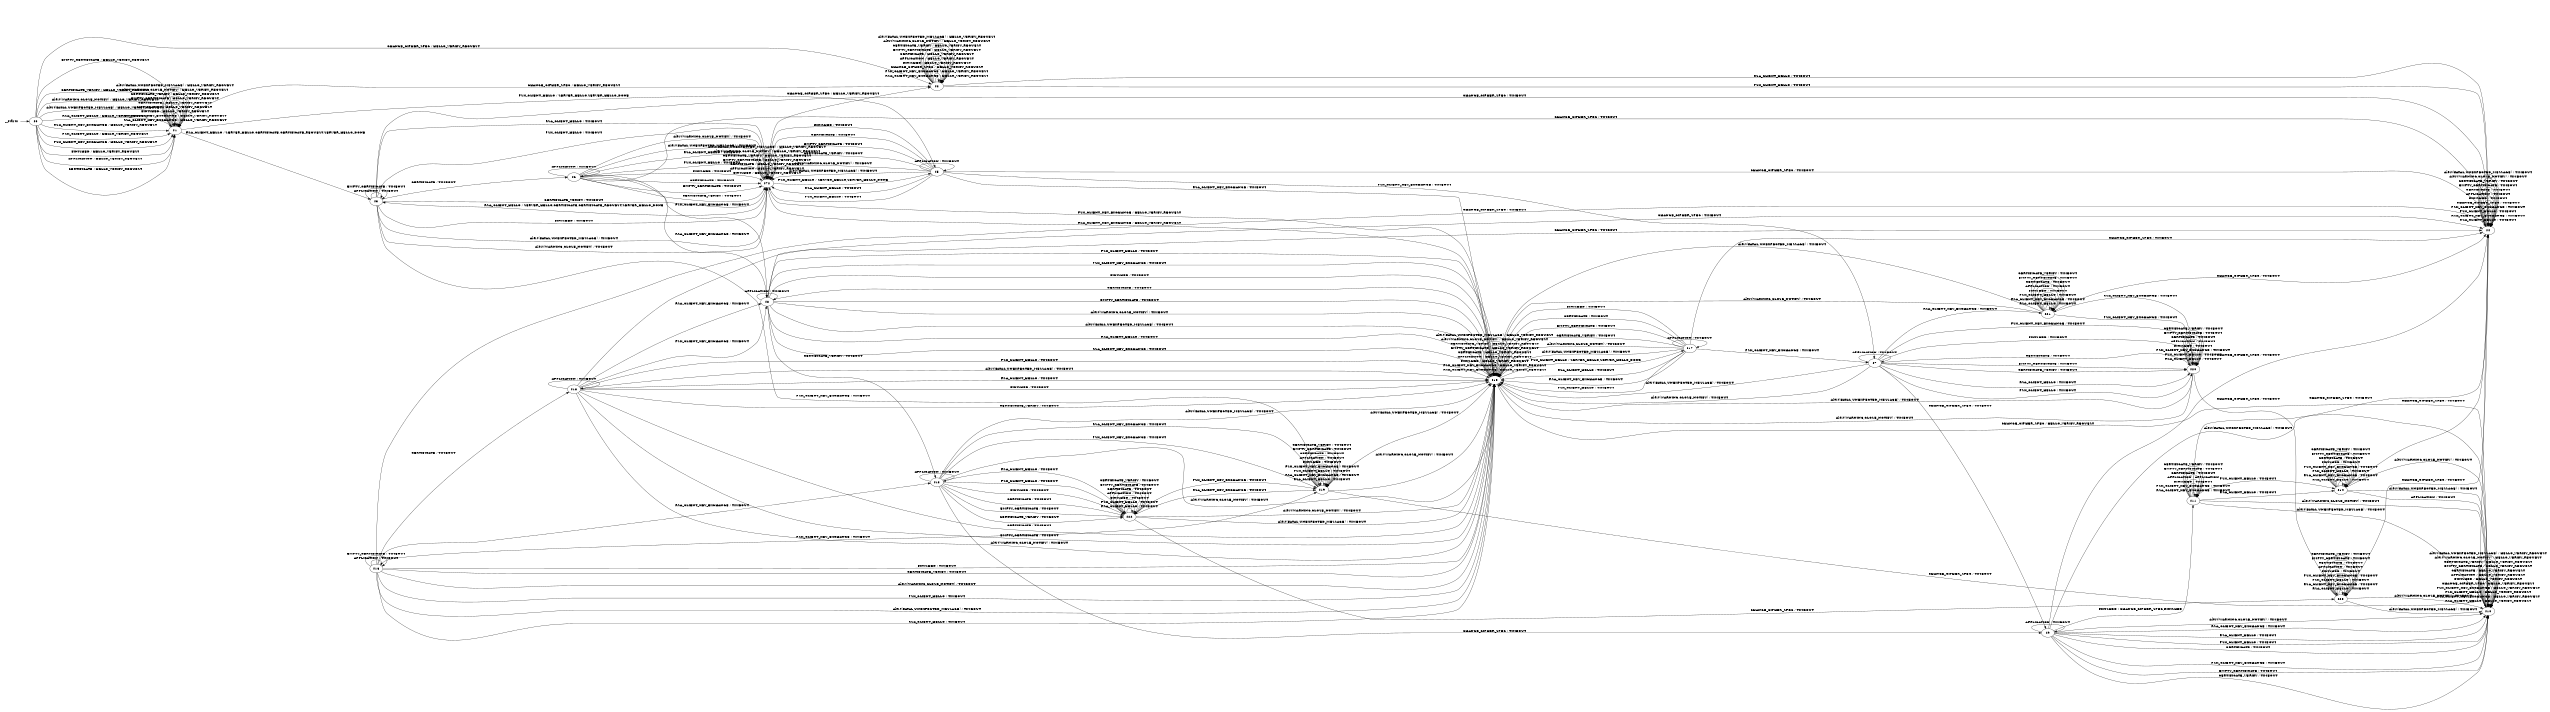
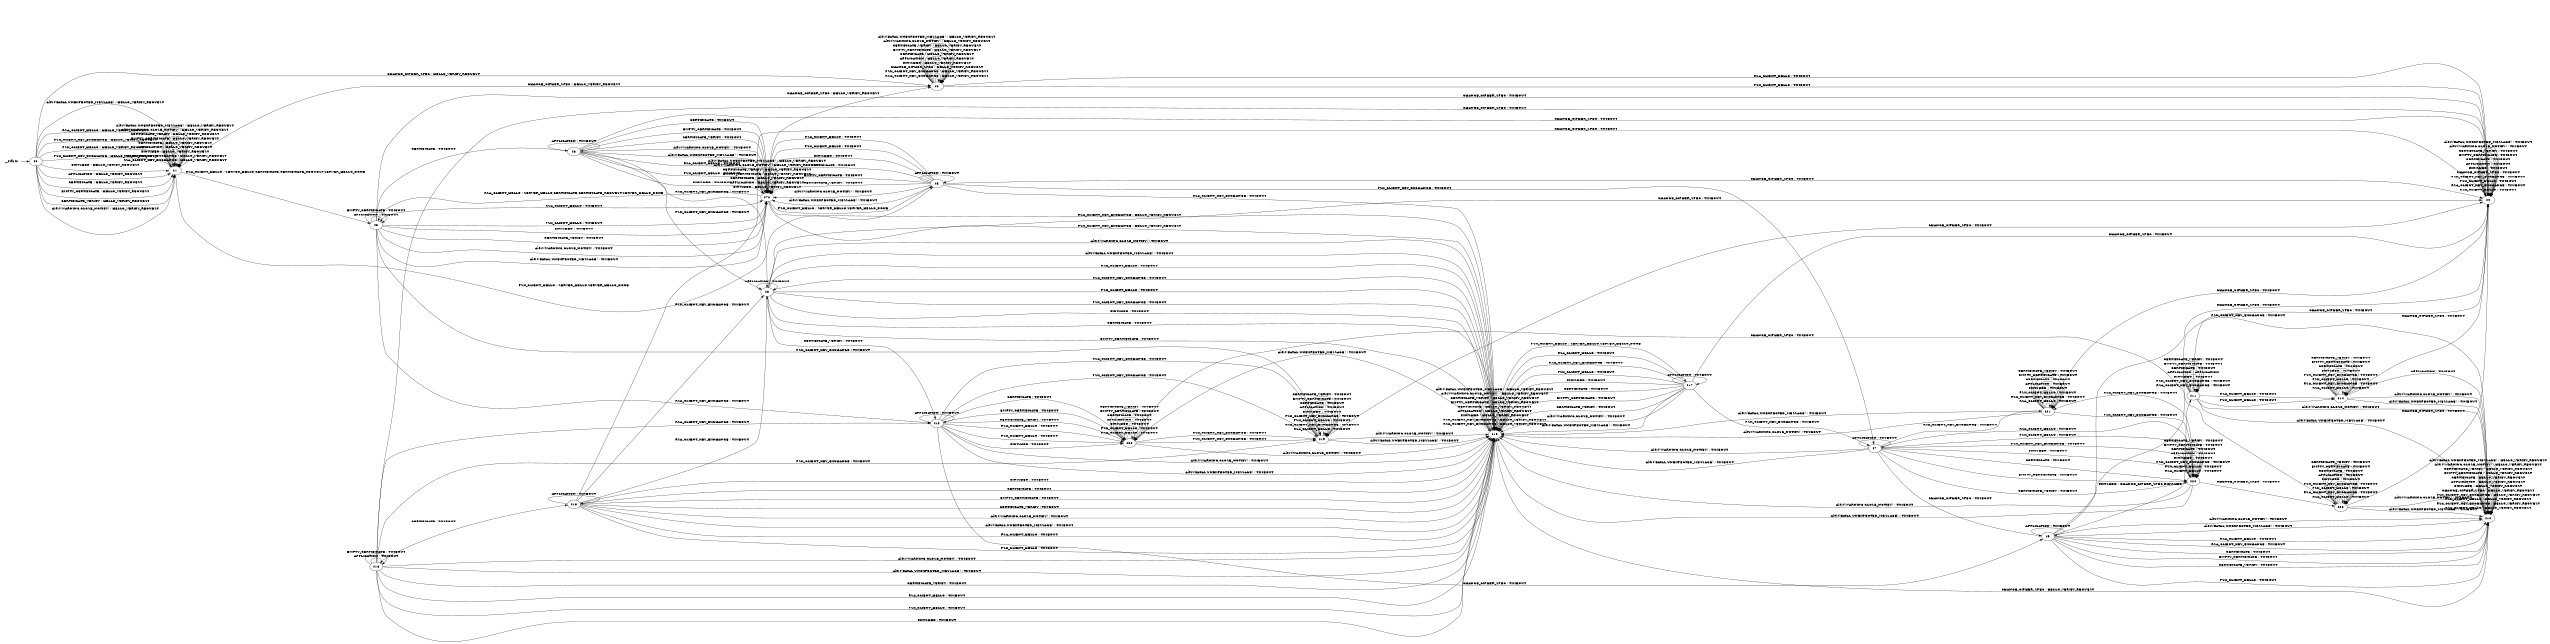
none -> (587, 402)
